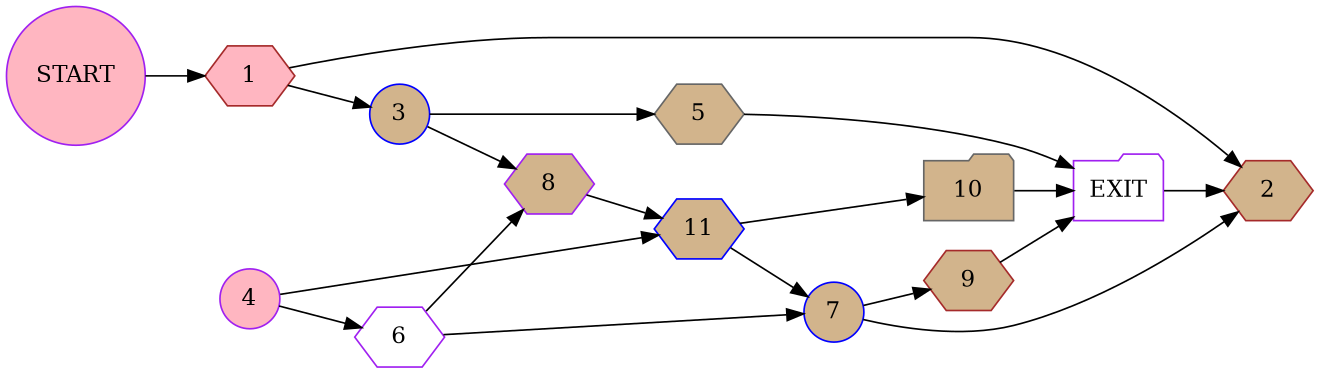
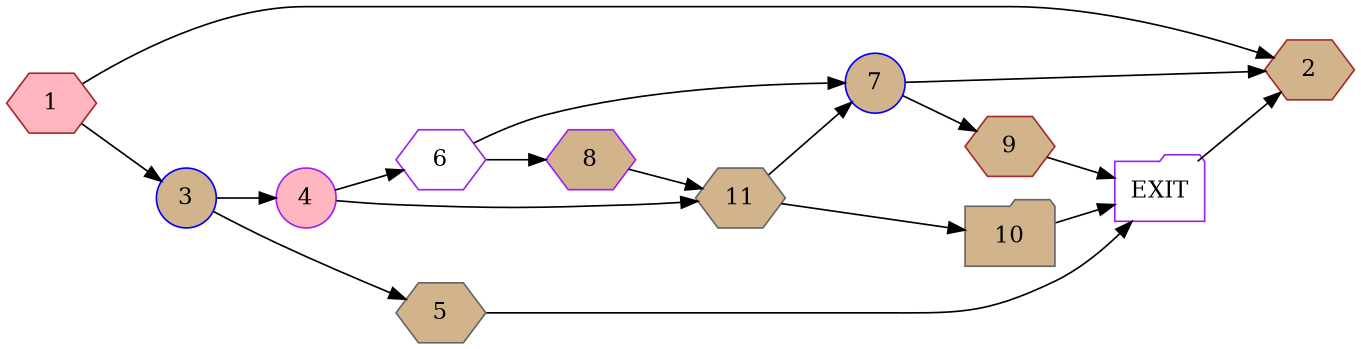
(76, 76) -> none
(464, 144) -> (238, 198)
(699, 229) -> (740, 198)
